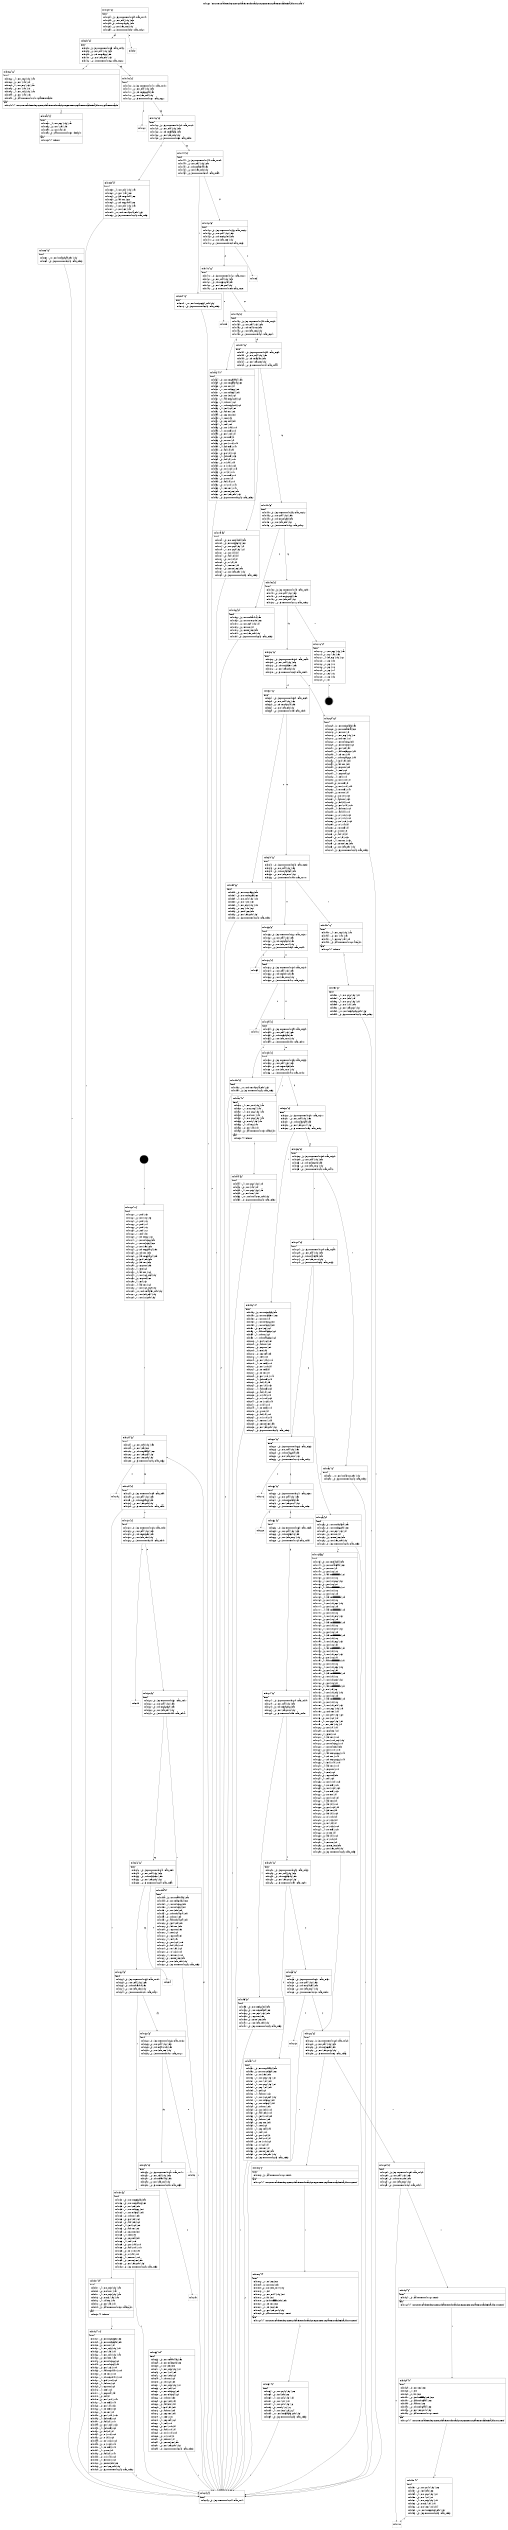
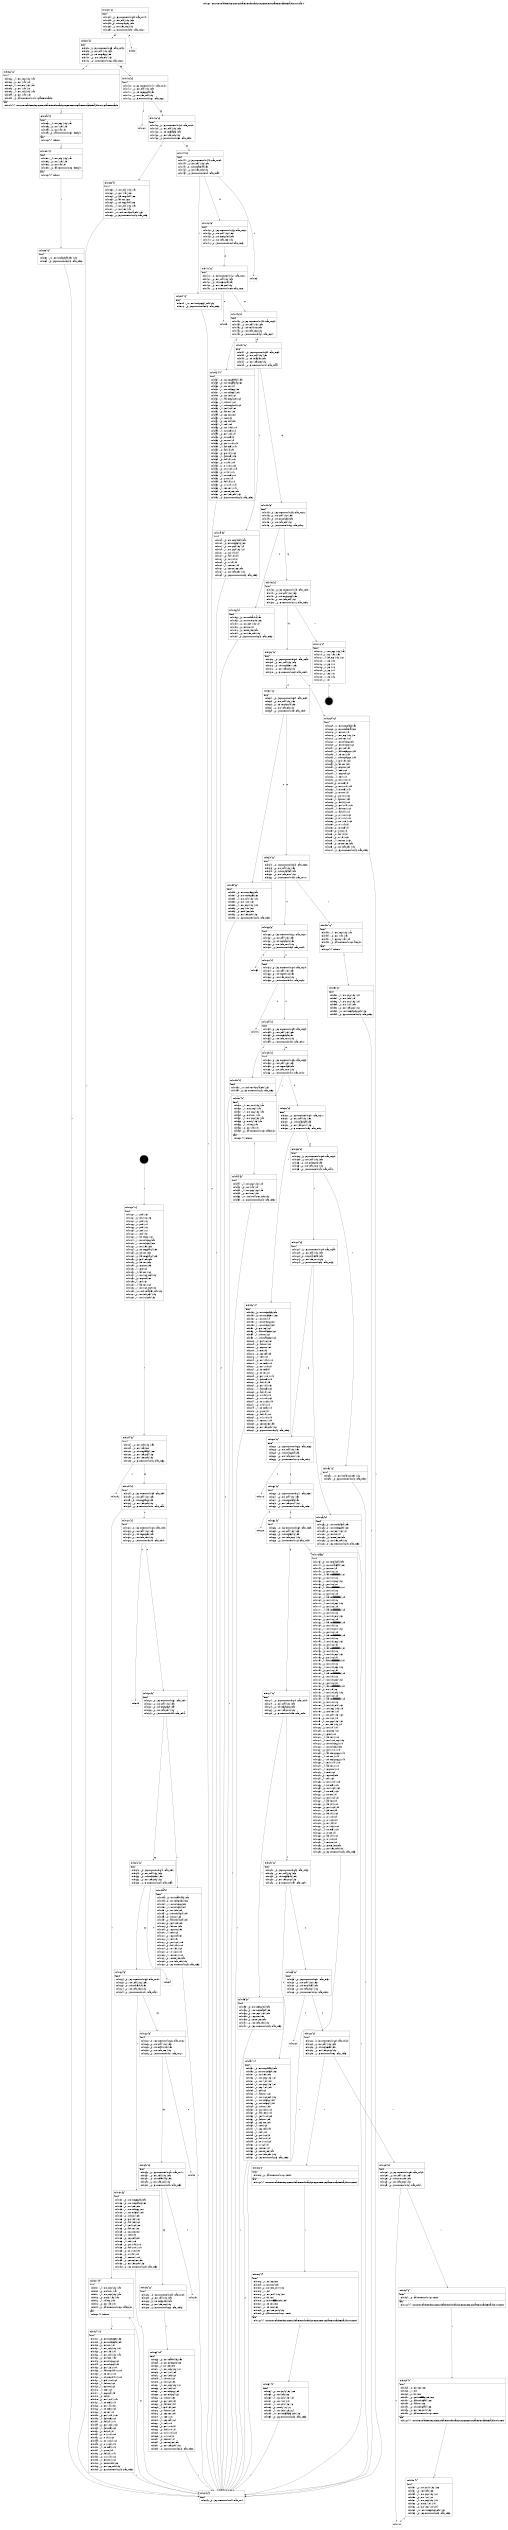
none -> (61, 164)
(244, 260) -> (249, 221)
(338, 1549) -> (308, 1548)
(203, 1967) -> (137, 2427)
none -> (163, 2298)
